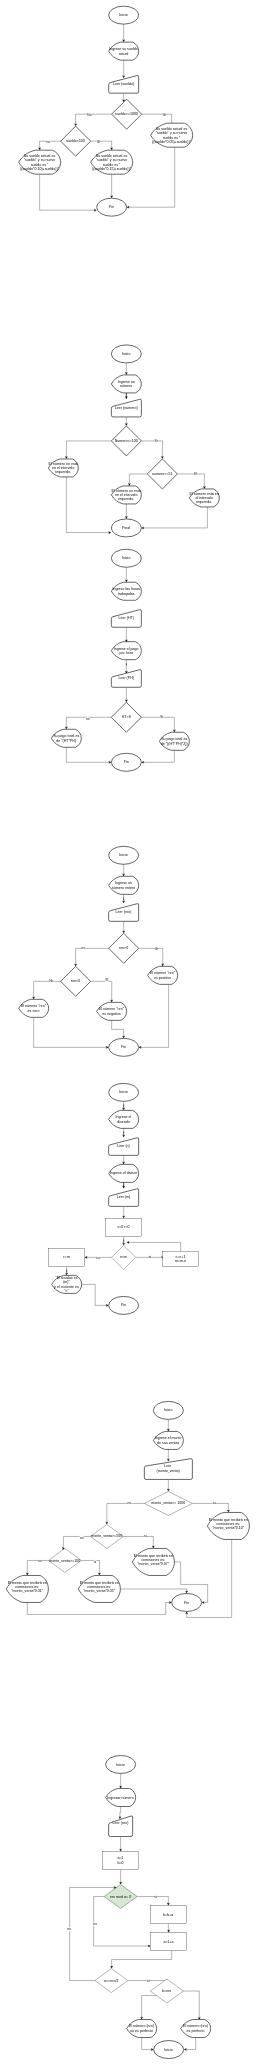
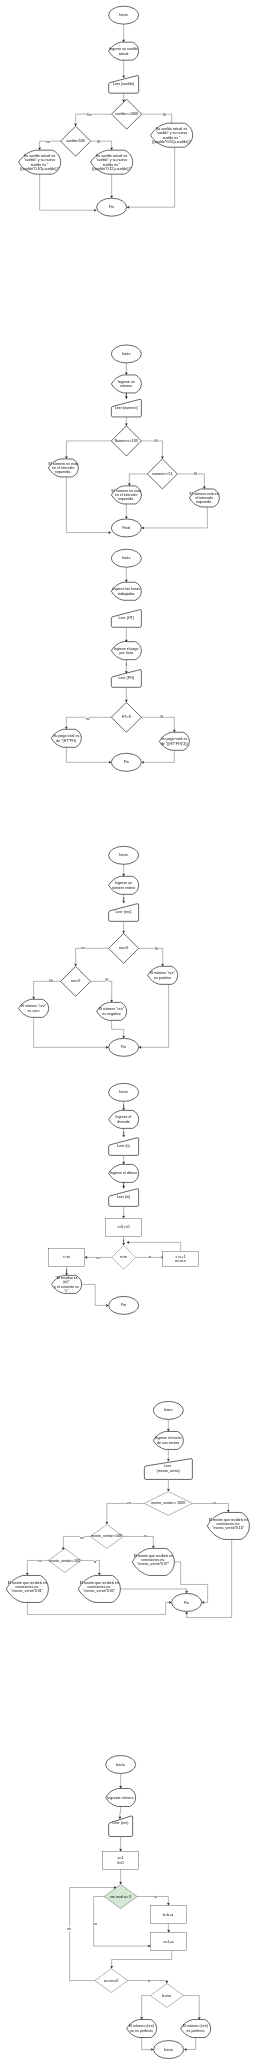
(167, 1991) -> (167, 1995)
